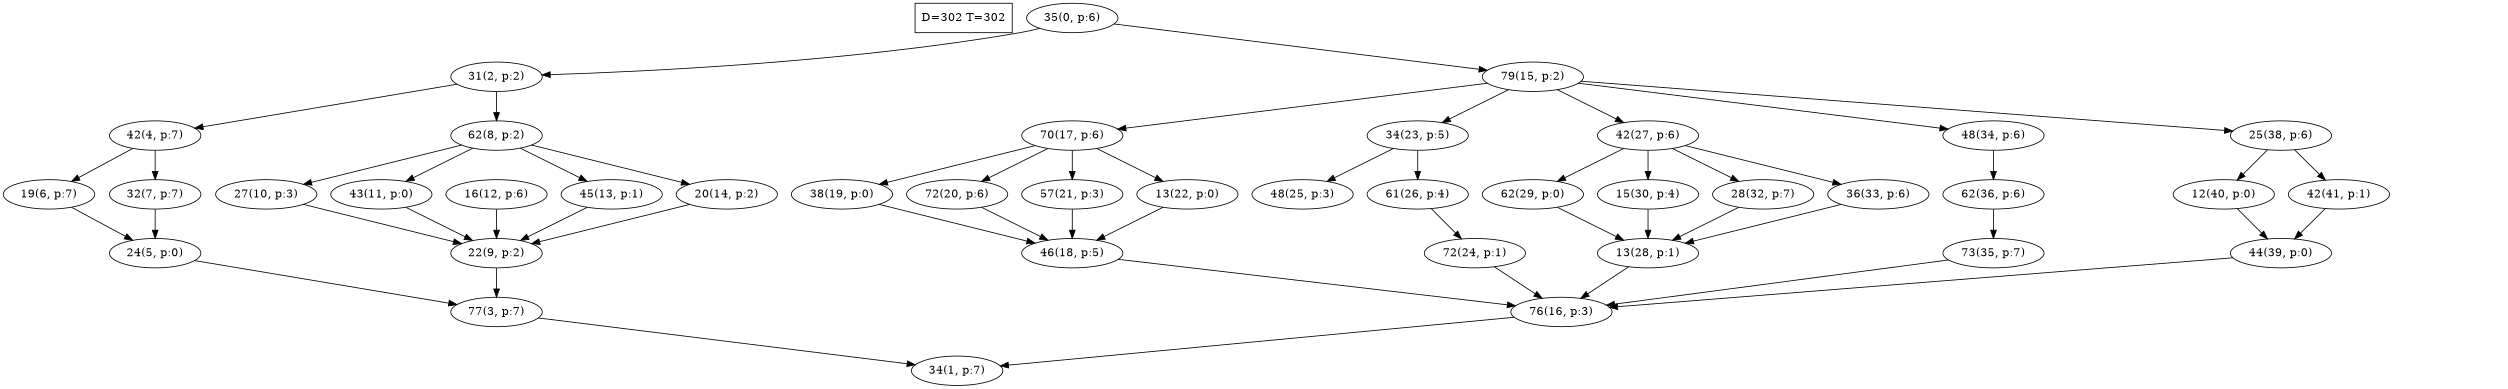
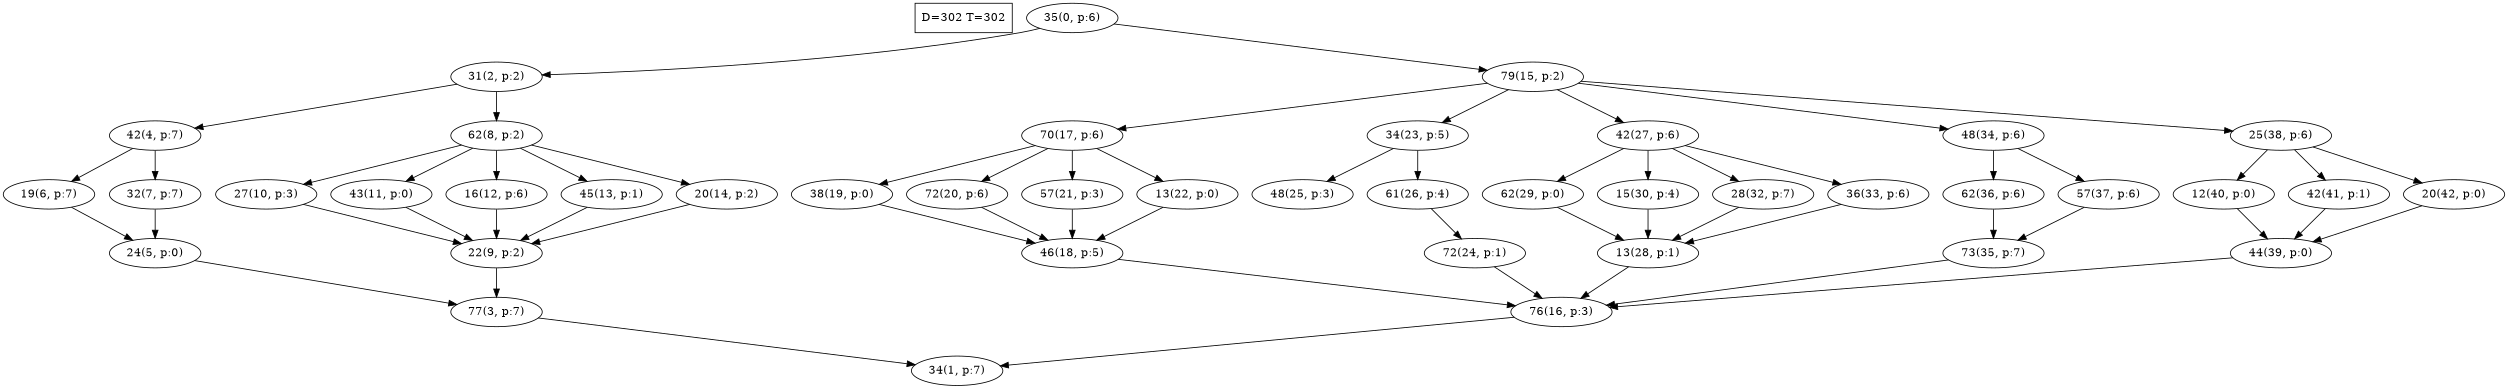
none -> (497, 161)
none -> (2109, 194)
none -> (2454, 194)
